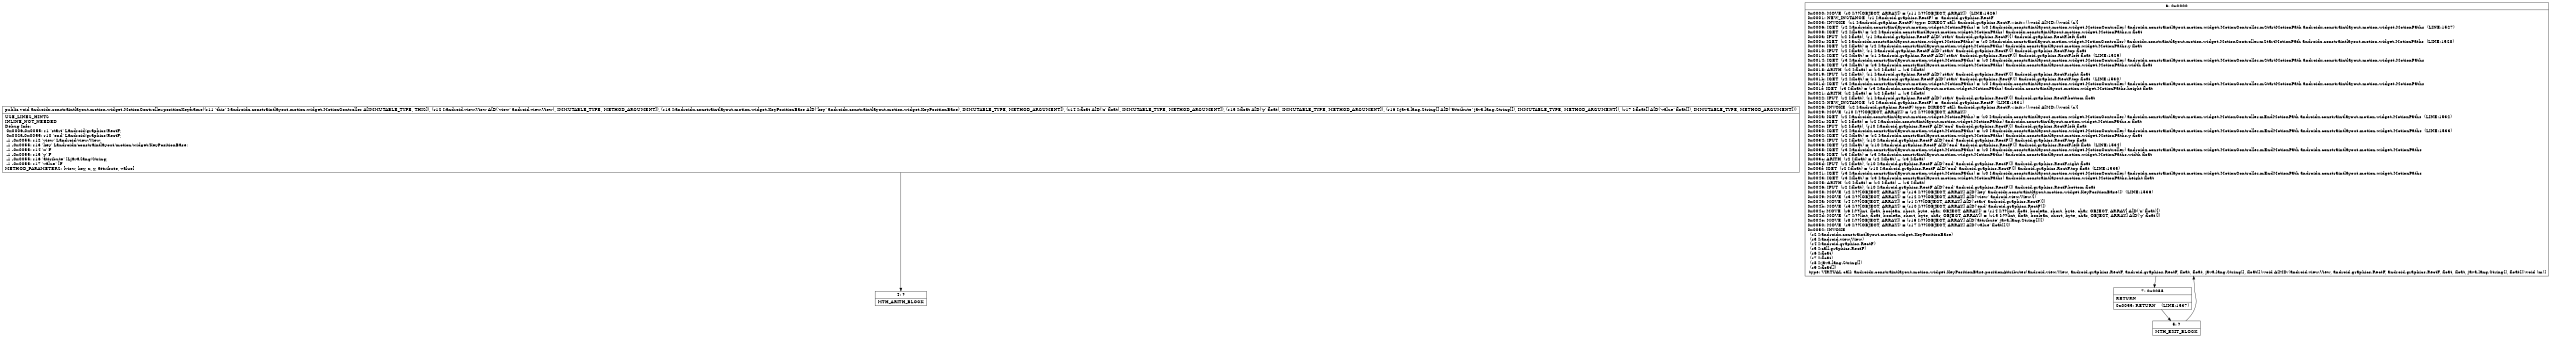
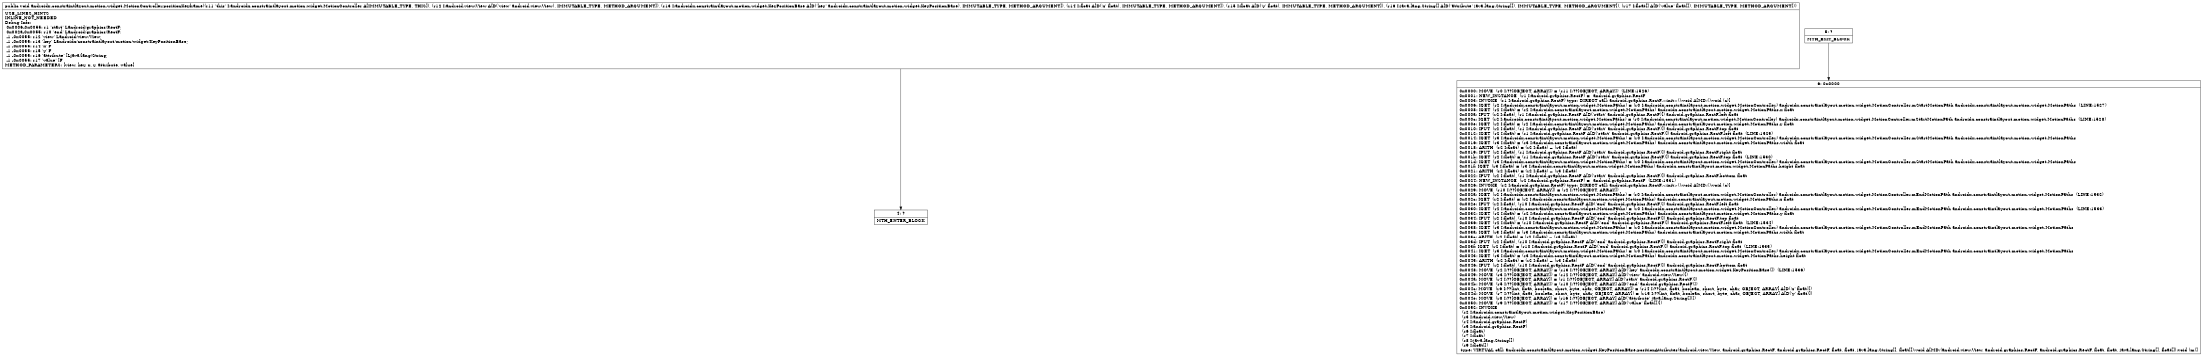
(1837, 249) -> (1493, 327)
(2153, 299) -> none
(901, 302) -> (901, 221)
